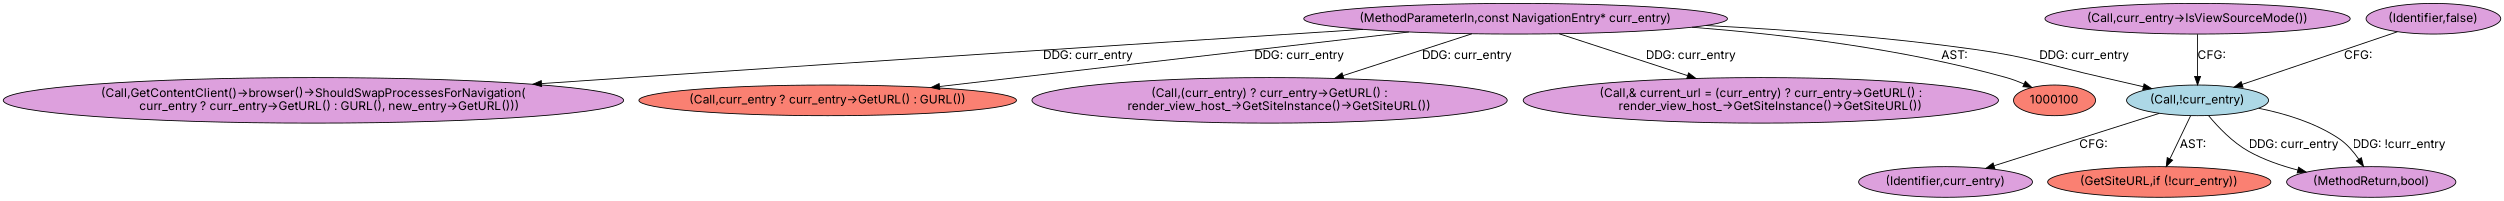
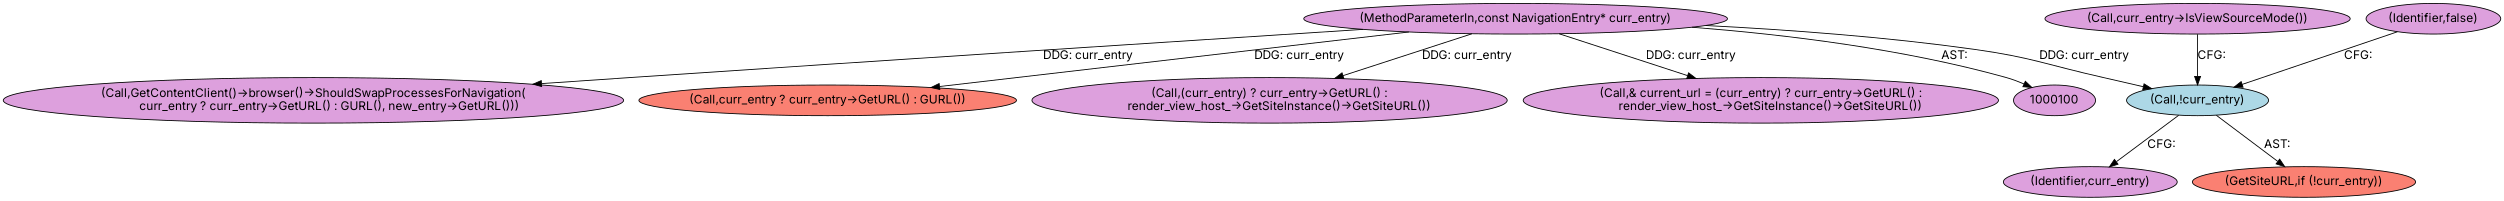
(2055, 100) -> (2055, 100)
(2371, 182) -> none
